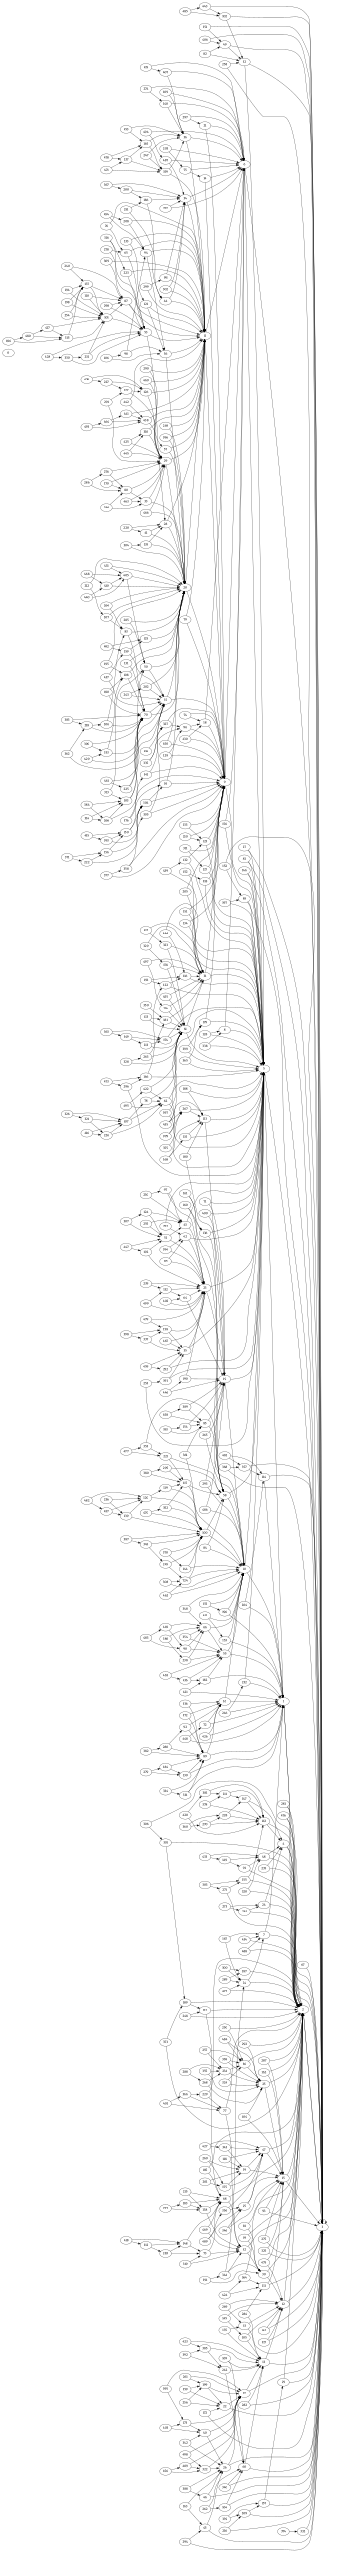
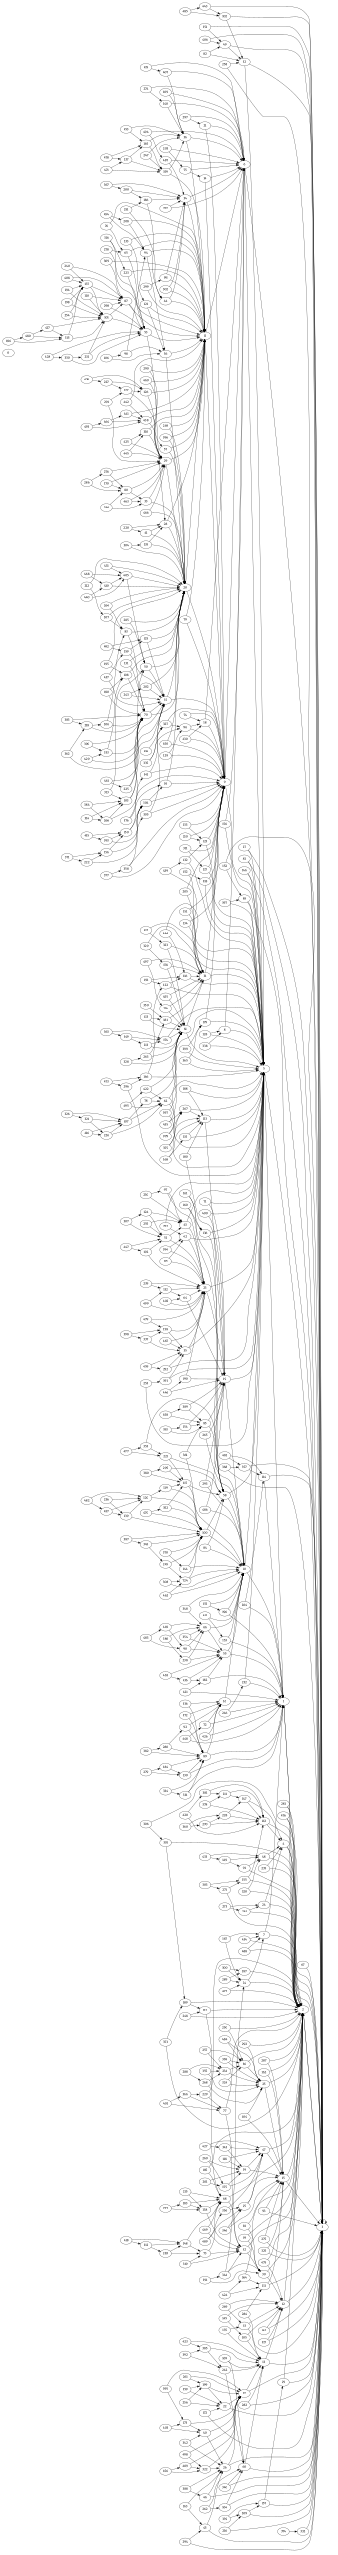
none -> (67, 278)
none -> (155, 668)
(182, 1102) -> (177, 1126)
